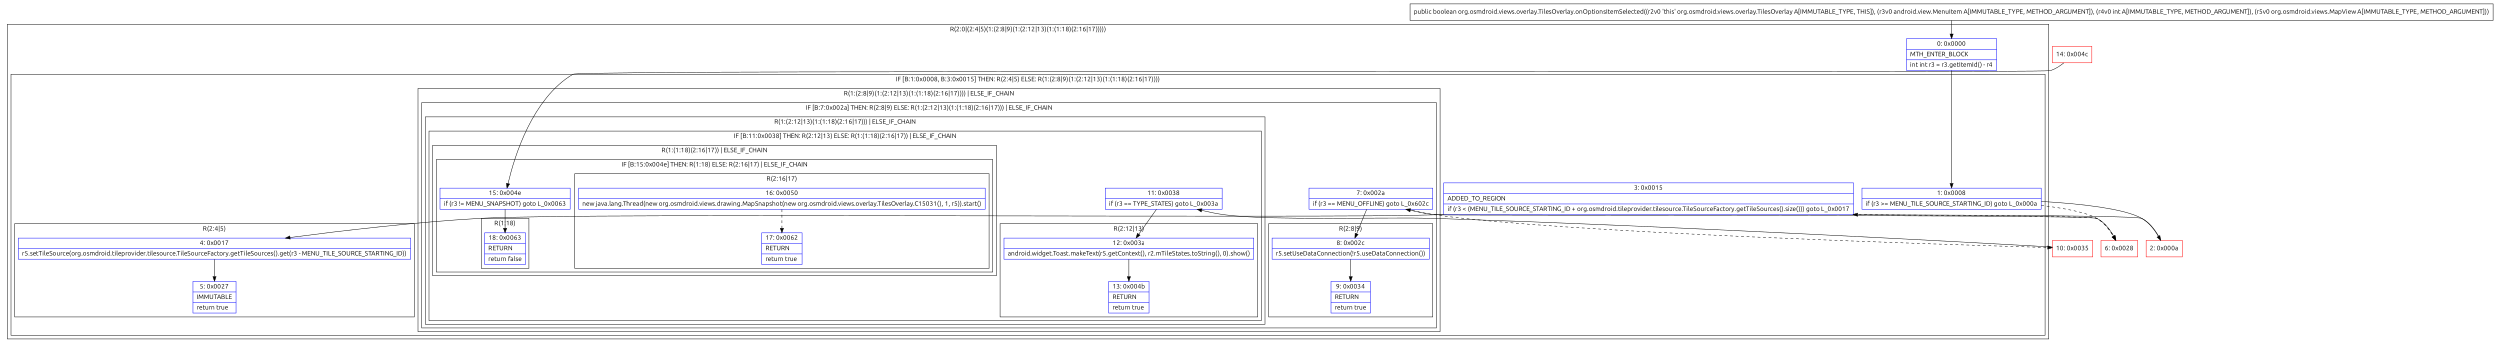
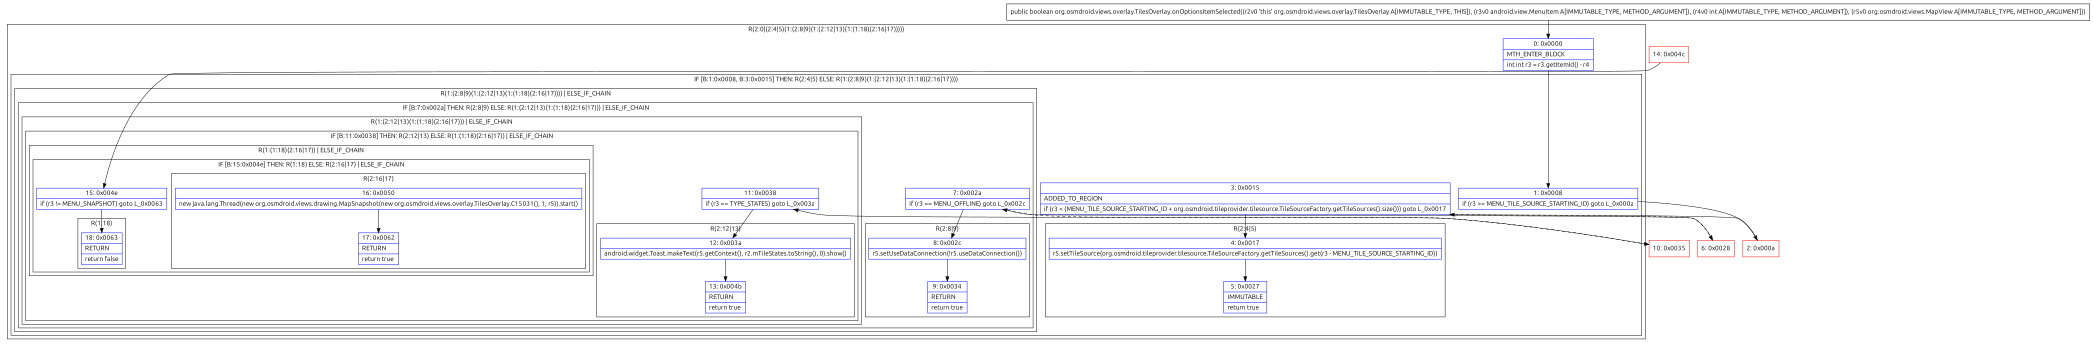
(1371, 204) -> (968, 204)
(2082, 213) -> none
(782, 219) -> (379, 219)
